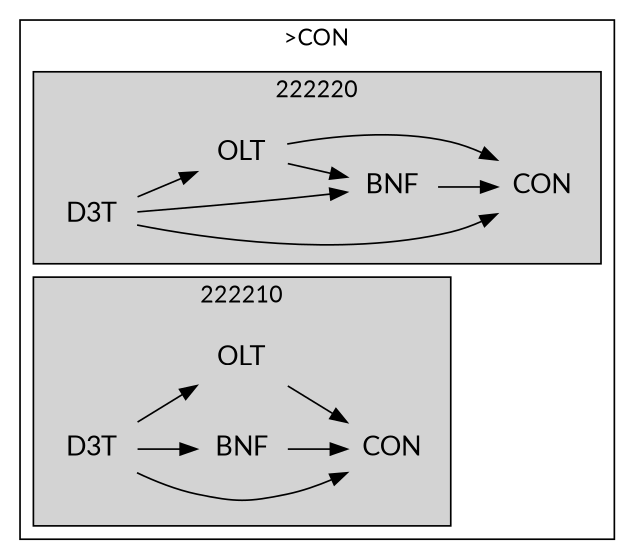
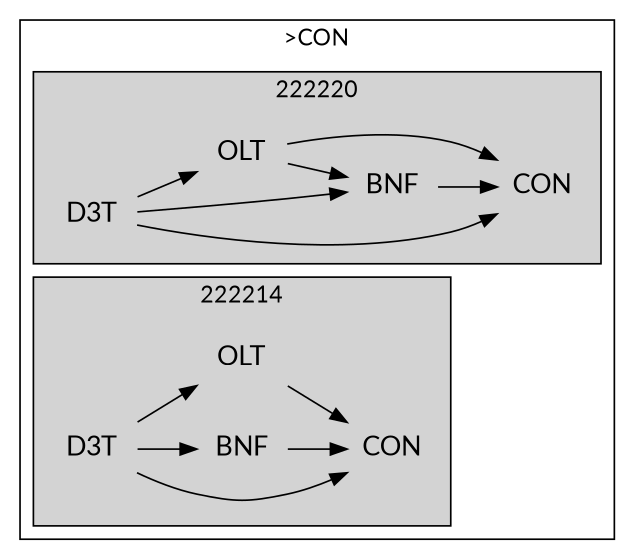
(242, 296) -> (242, 296)
